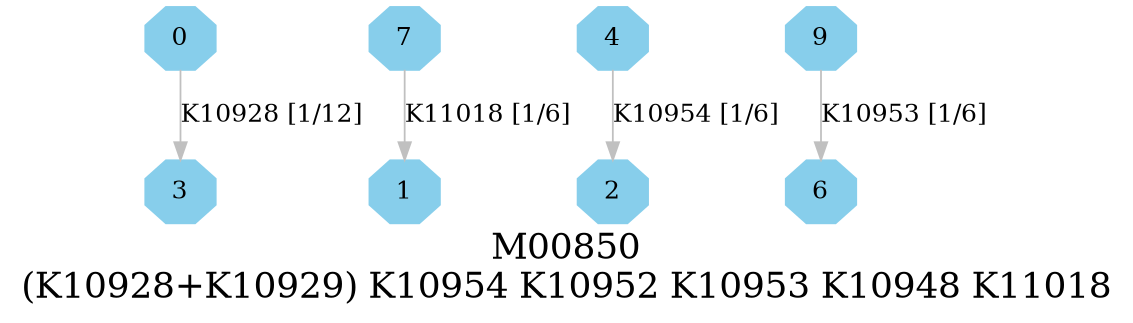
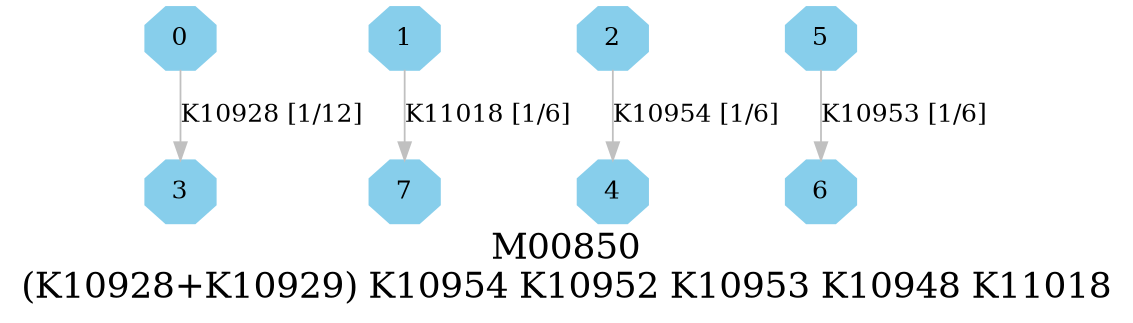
(821, 38) -> (821, 38)
(405, 106) -> (405, 106)
(613, 106) -> (613, 106)
